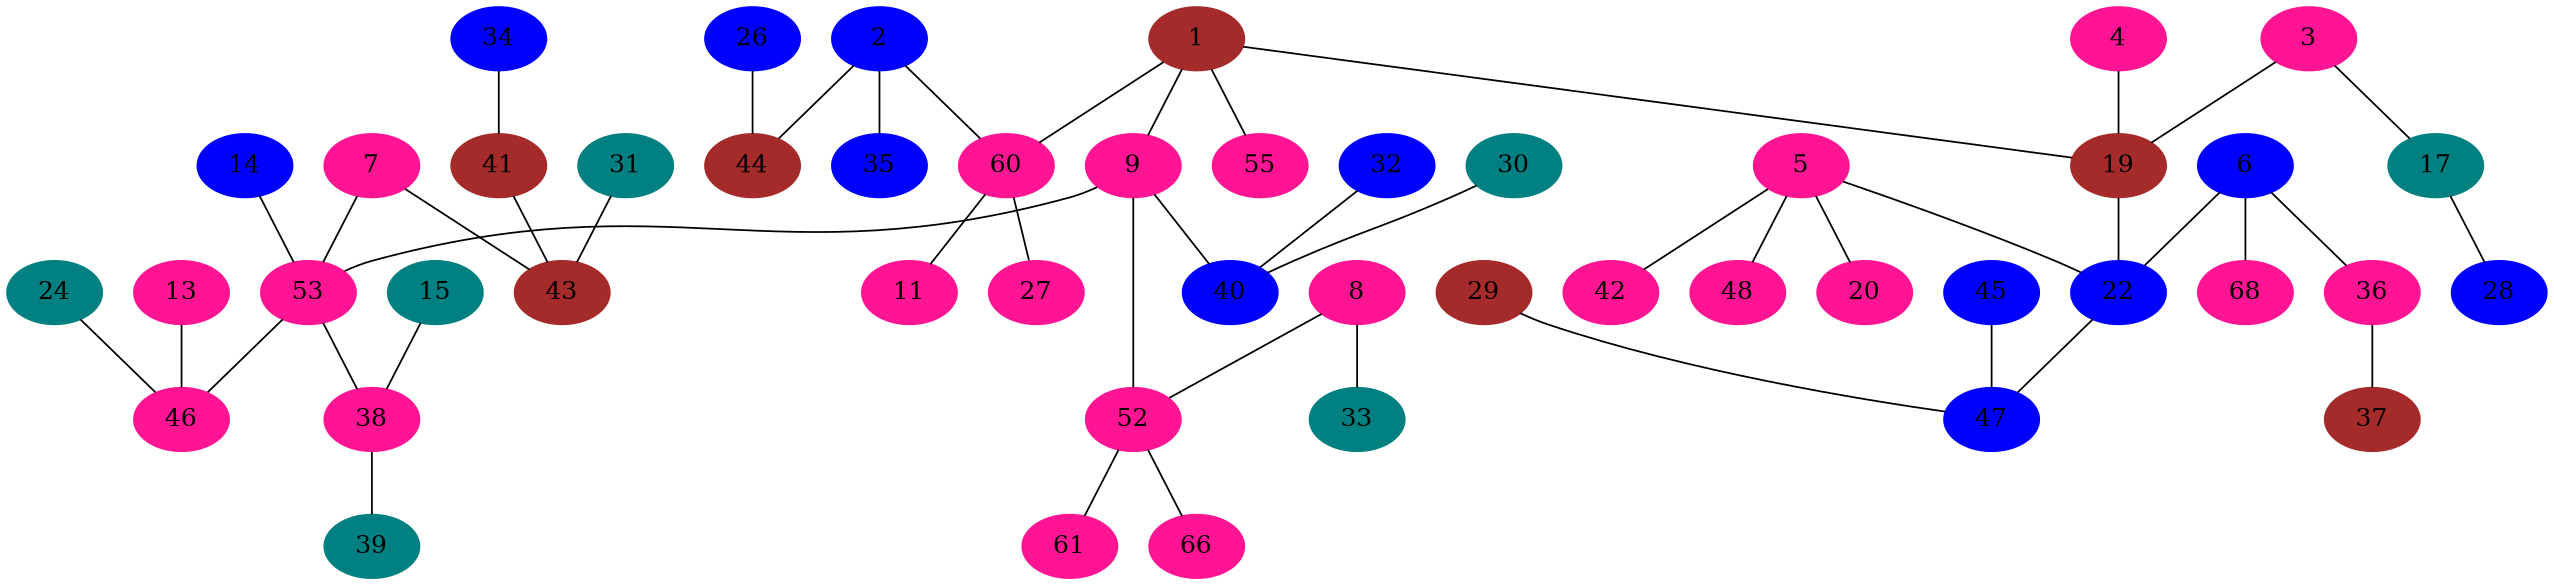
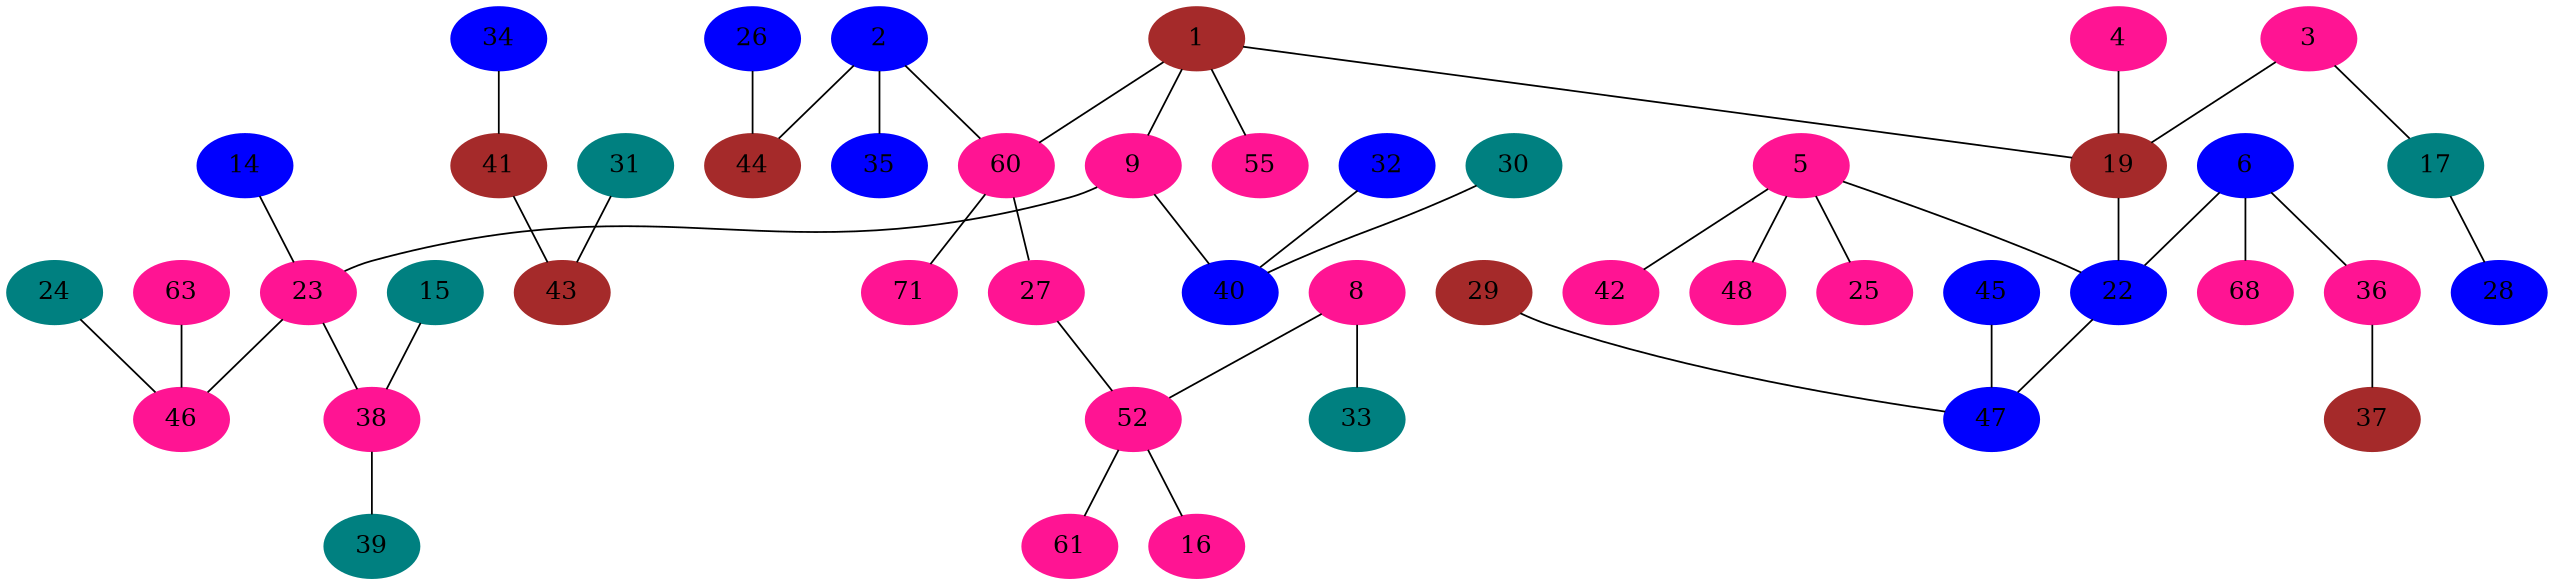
(372, 166) -> none
(182, 293) -> (182, 293)
(308, 293) -> (308, 293)
(909, 293) -> (909, 293)
(1133, 293) -> (1085, 356)
(1865, 293) -> (1865, 293)
(1197, 546) -> (1197, 546)
